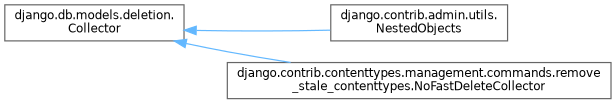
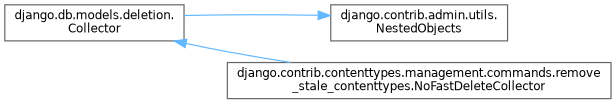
(263, 31) -> (251, 15)
